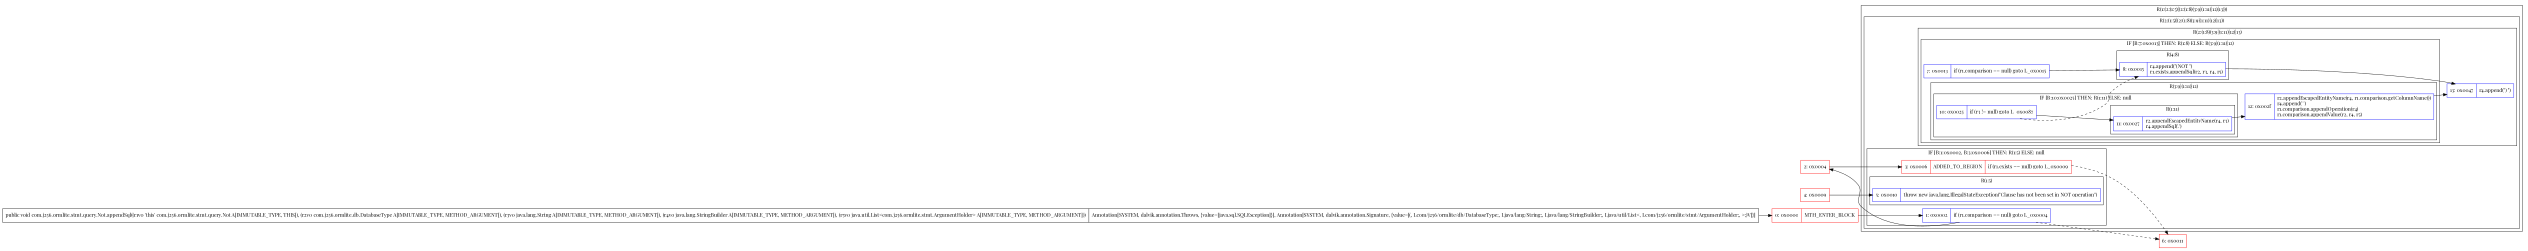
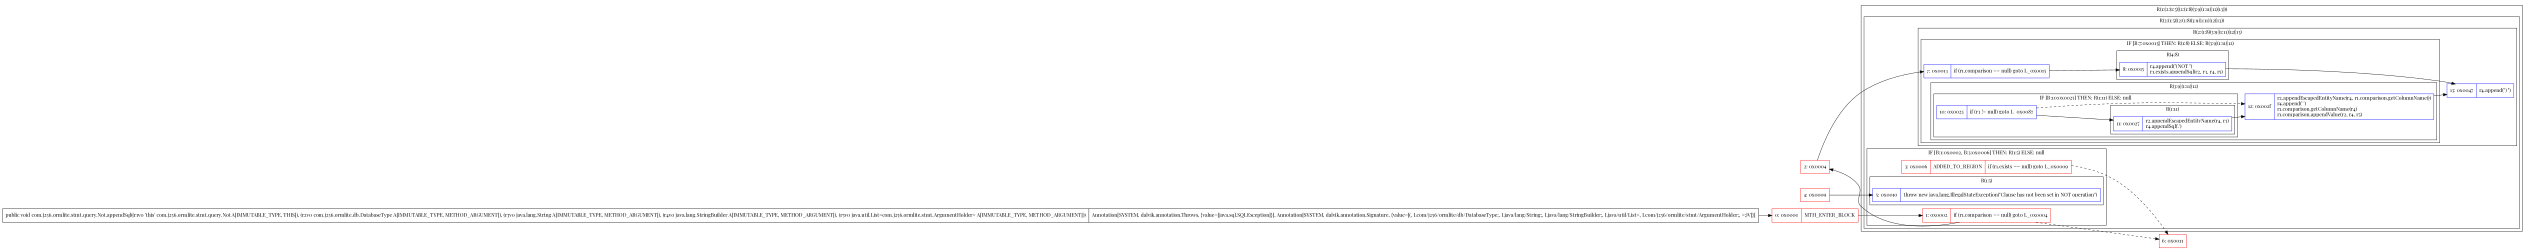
(2318, 109) -> (2317, 109)
(2085, 115) -> (2139, 103)
(1859, 167) -> (1854, 98)
(1987, 216) -> (1987, 216)
